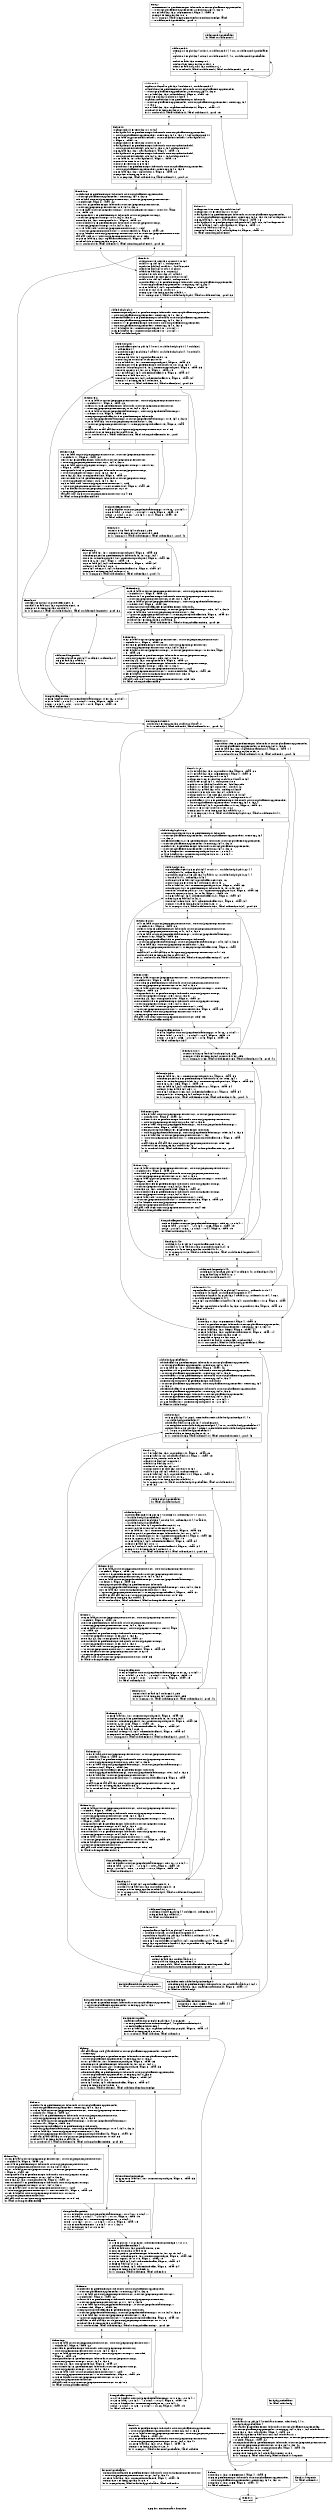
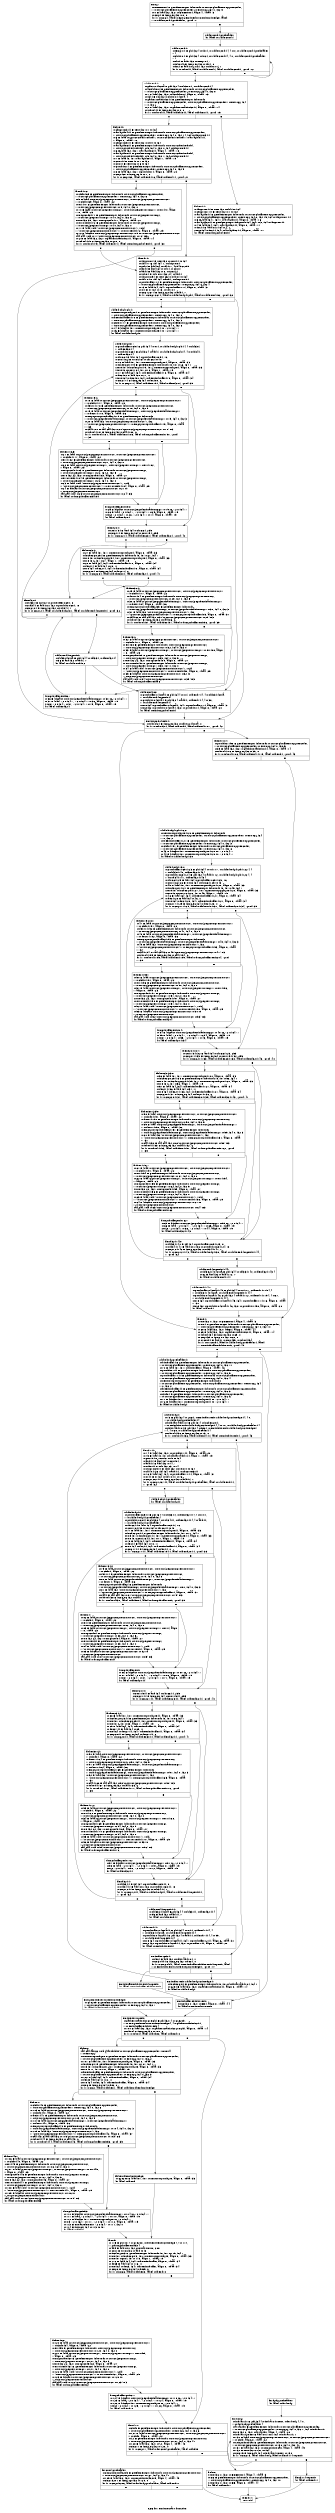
(177, 562) -> (98, 546)
none -> (184, 701)
(237, 794) -> none
(129, 2308) -> none
(152, 2461) -> none
